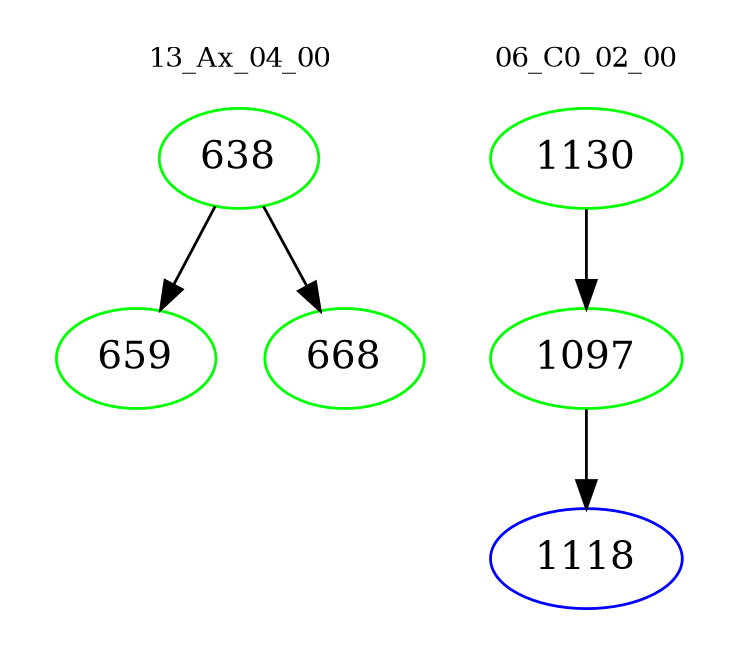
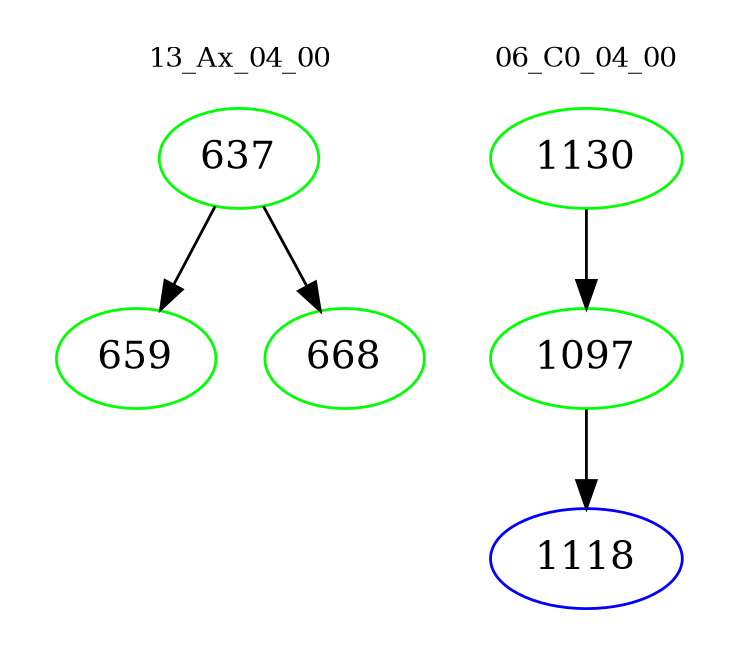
(586, 60) -> (586, 60)
(239, 158) -> (239, 158)
